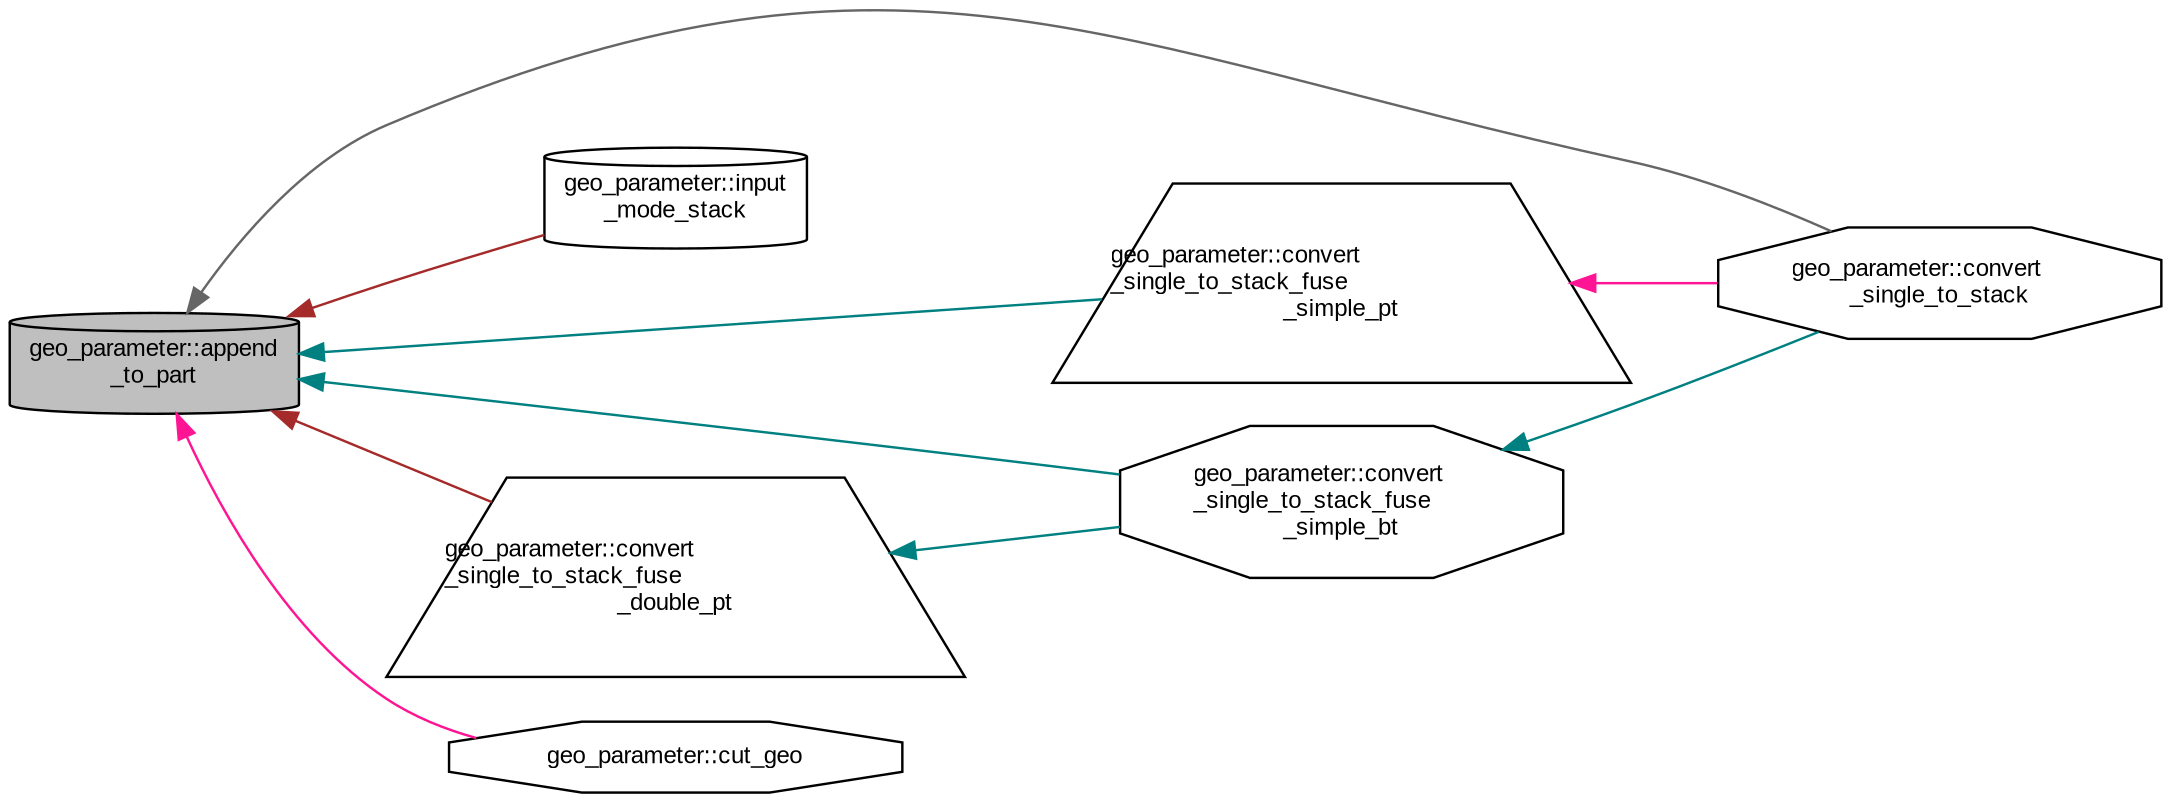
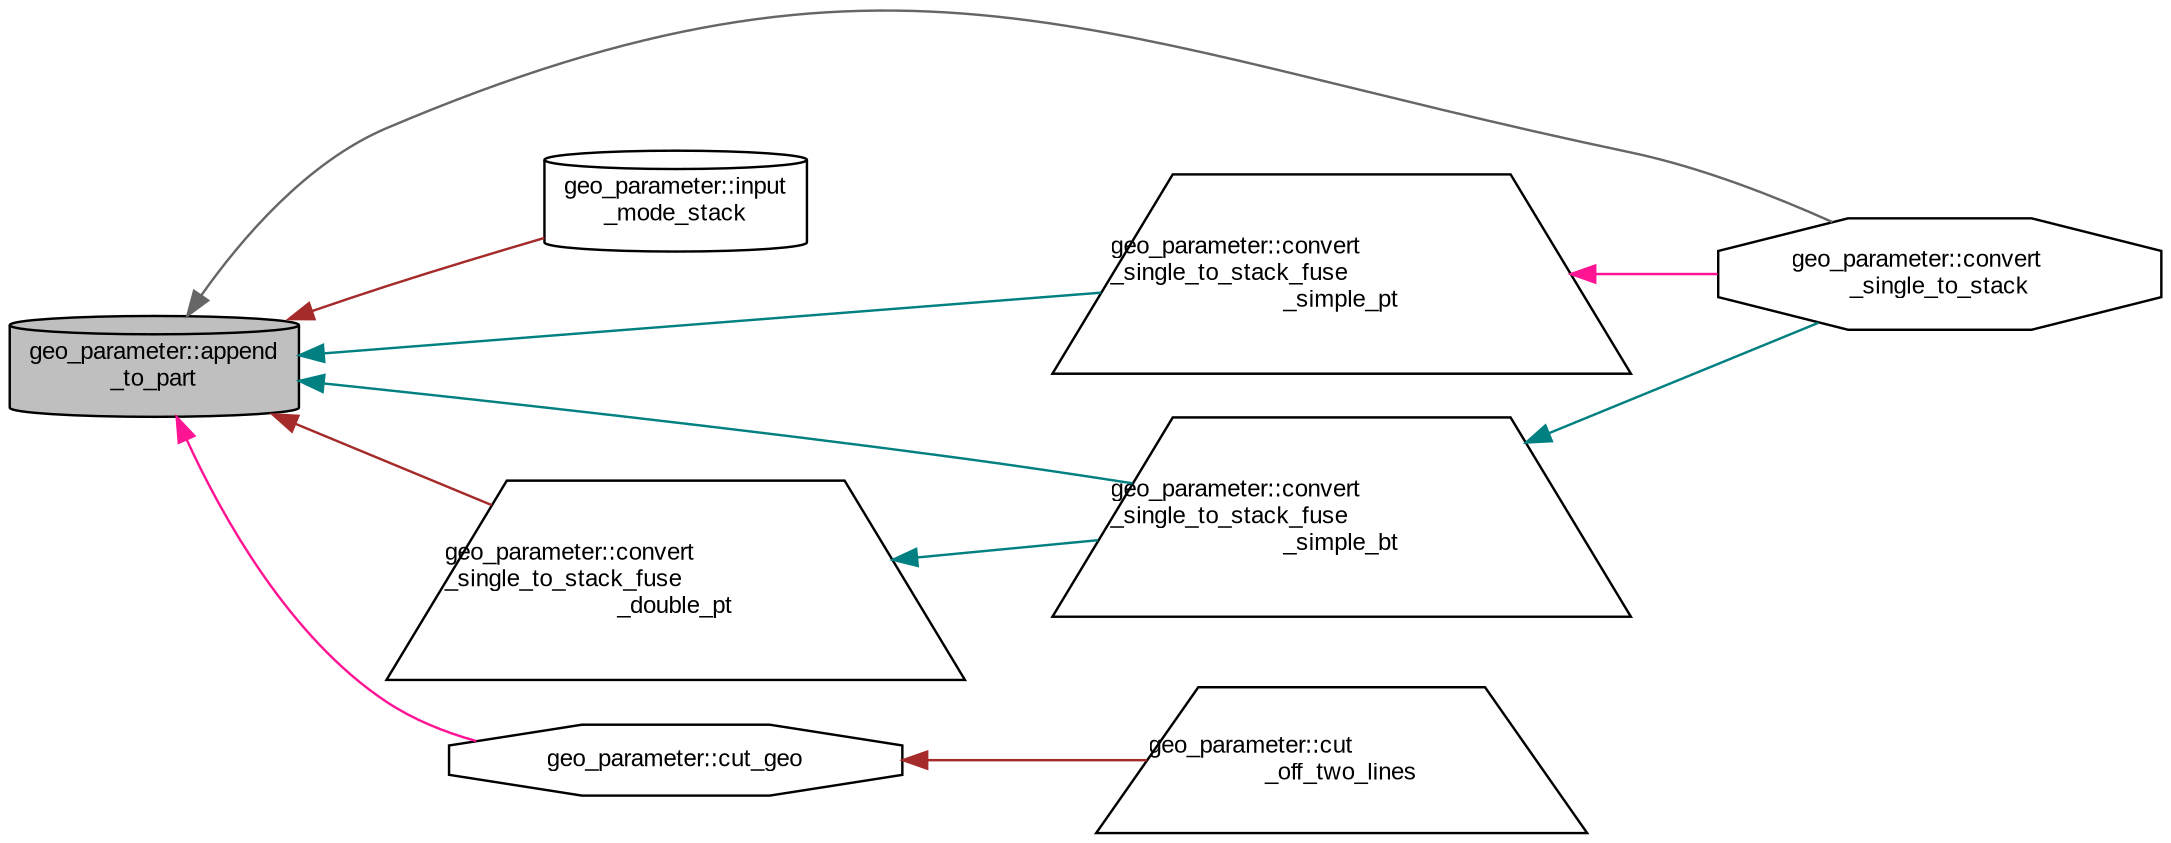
(1342, 502) -> (1342, 517)
none -> (1342, 760)
